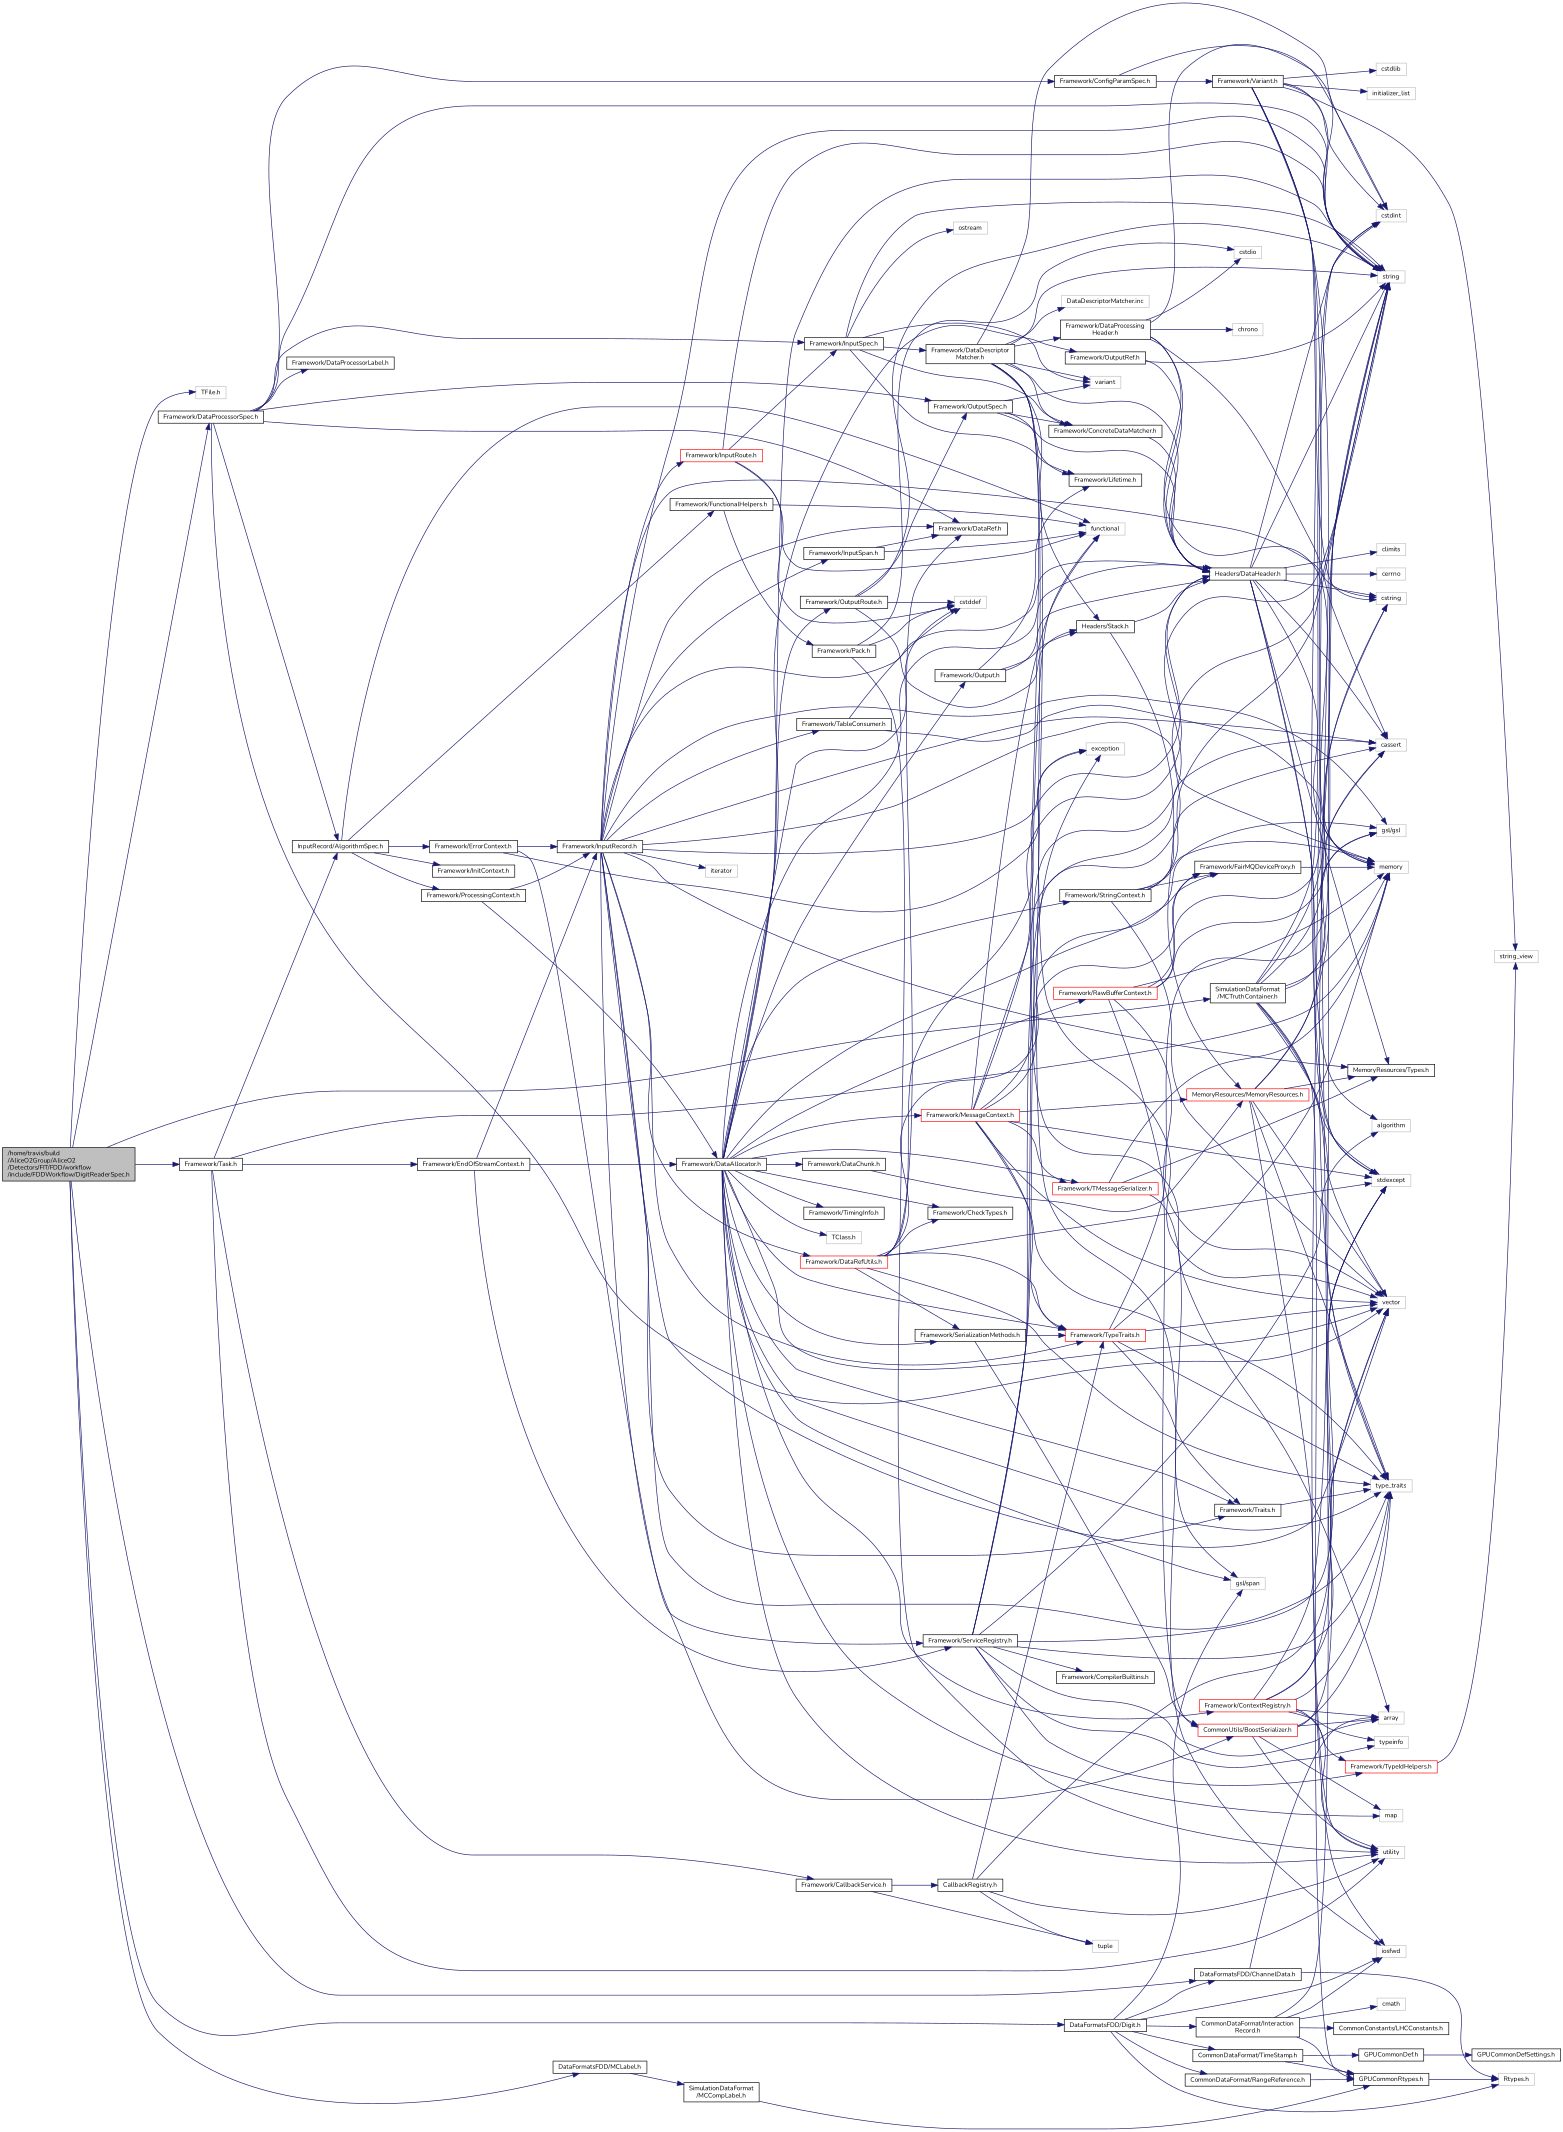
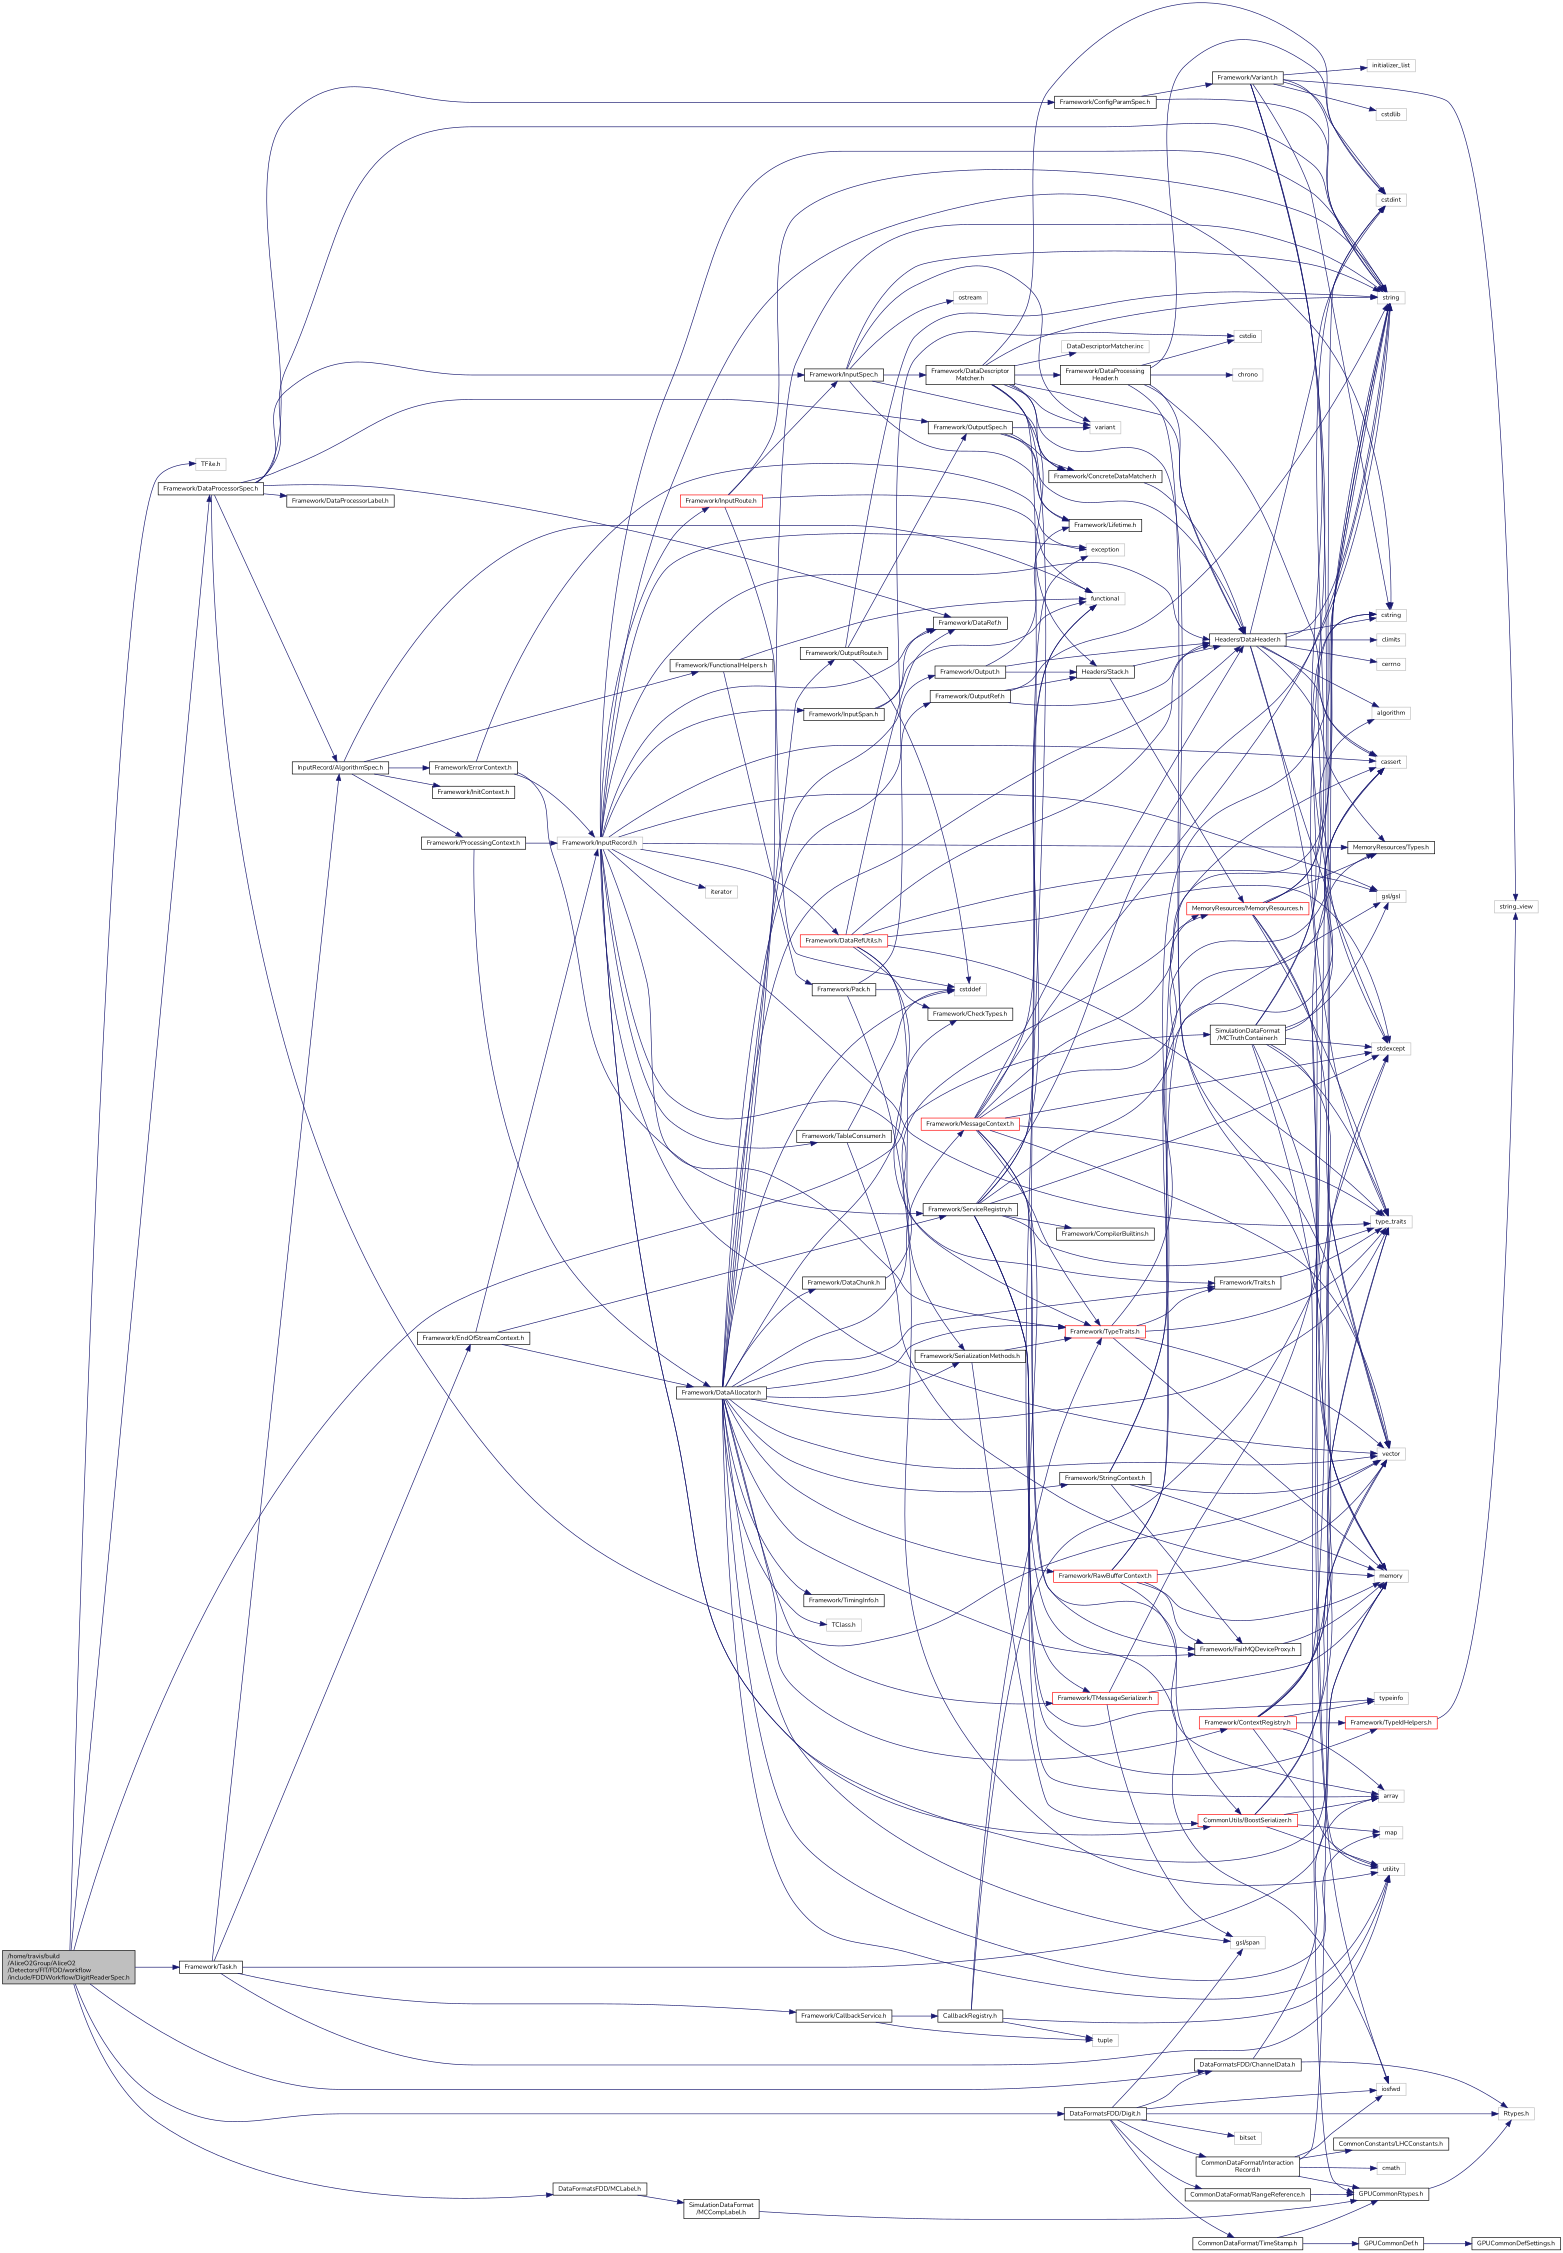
(957, 706) -> (1031, 686)
(600, 847) -> (600, 843)
none -> (1248, 2138)
